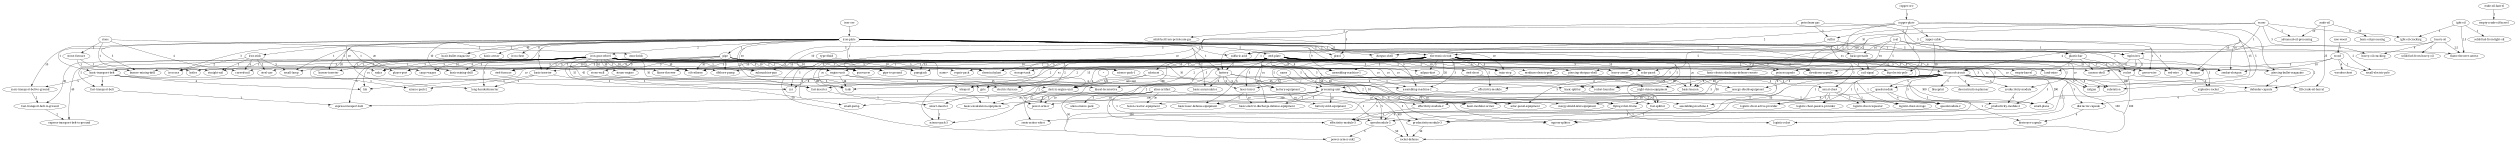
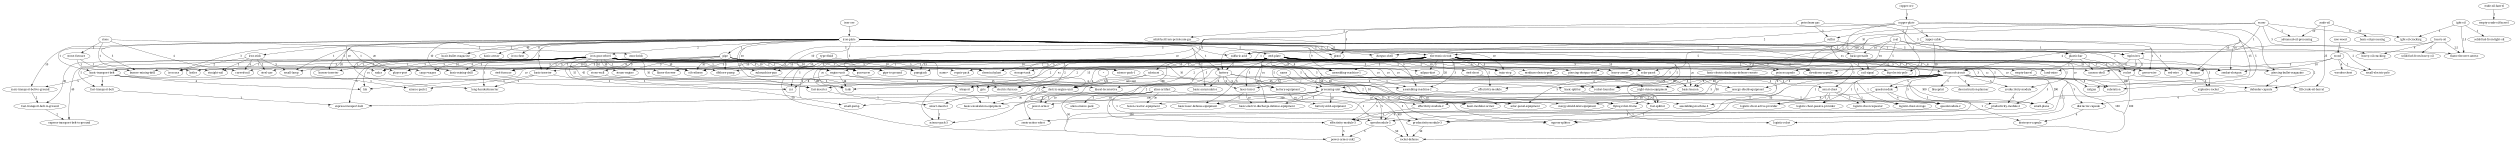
(678, 69) -> (807, 66)
(2025, 76) -> (1780, 77)
(1023, 97) -> none
none -> (1343, 130)
